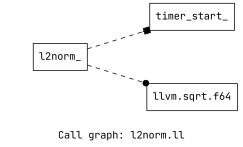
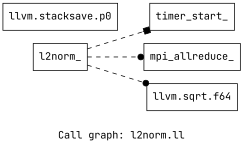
none -> (60, 17)
none -> (192, 57)
